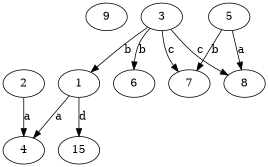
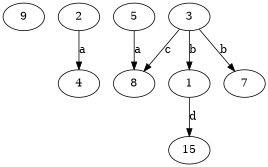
(211, 47) -> none
(171, 50) -> (224, 50)
(134, 84) -> none
(54, 114) -> none
